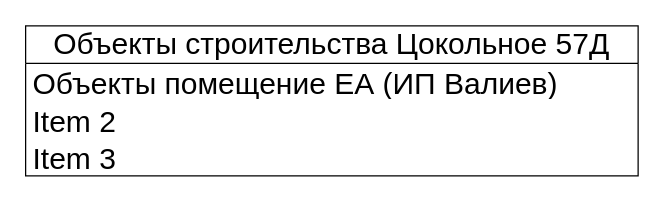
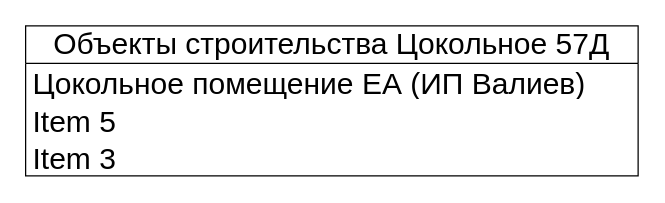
(286, 82) -> (303, 82)
(80, 119) -> (80, 119)
